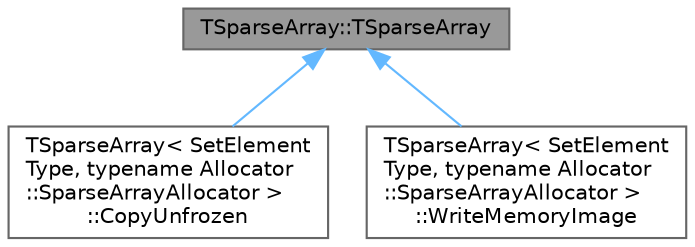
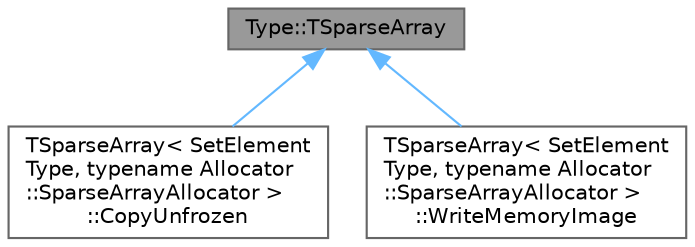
(346, 29) -> (346, 29)
